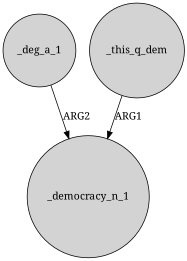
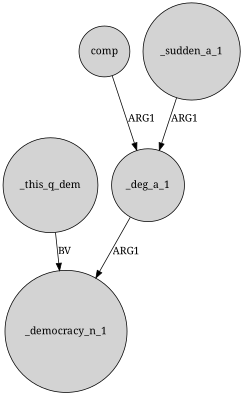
none -> (104, 51)
none -> (192, 51)
(77, 117) -> (126, 252)
(128, 117) -> (65, 252)
